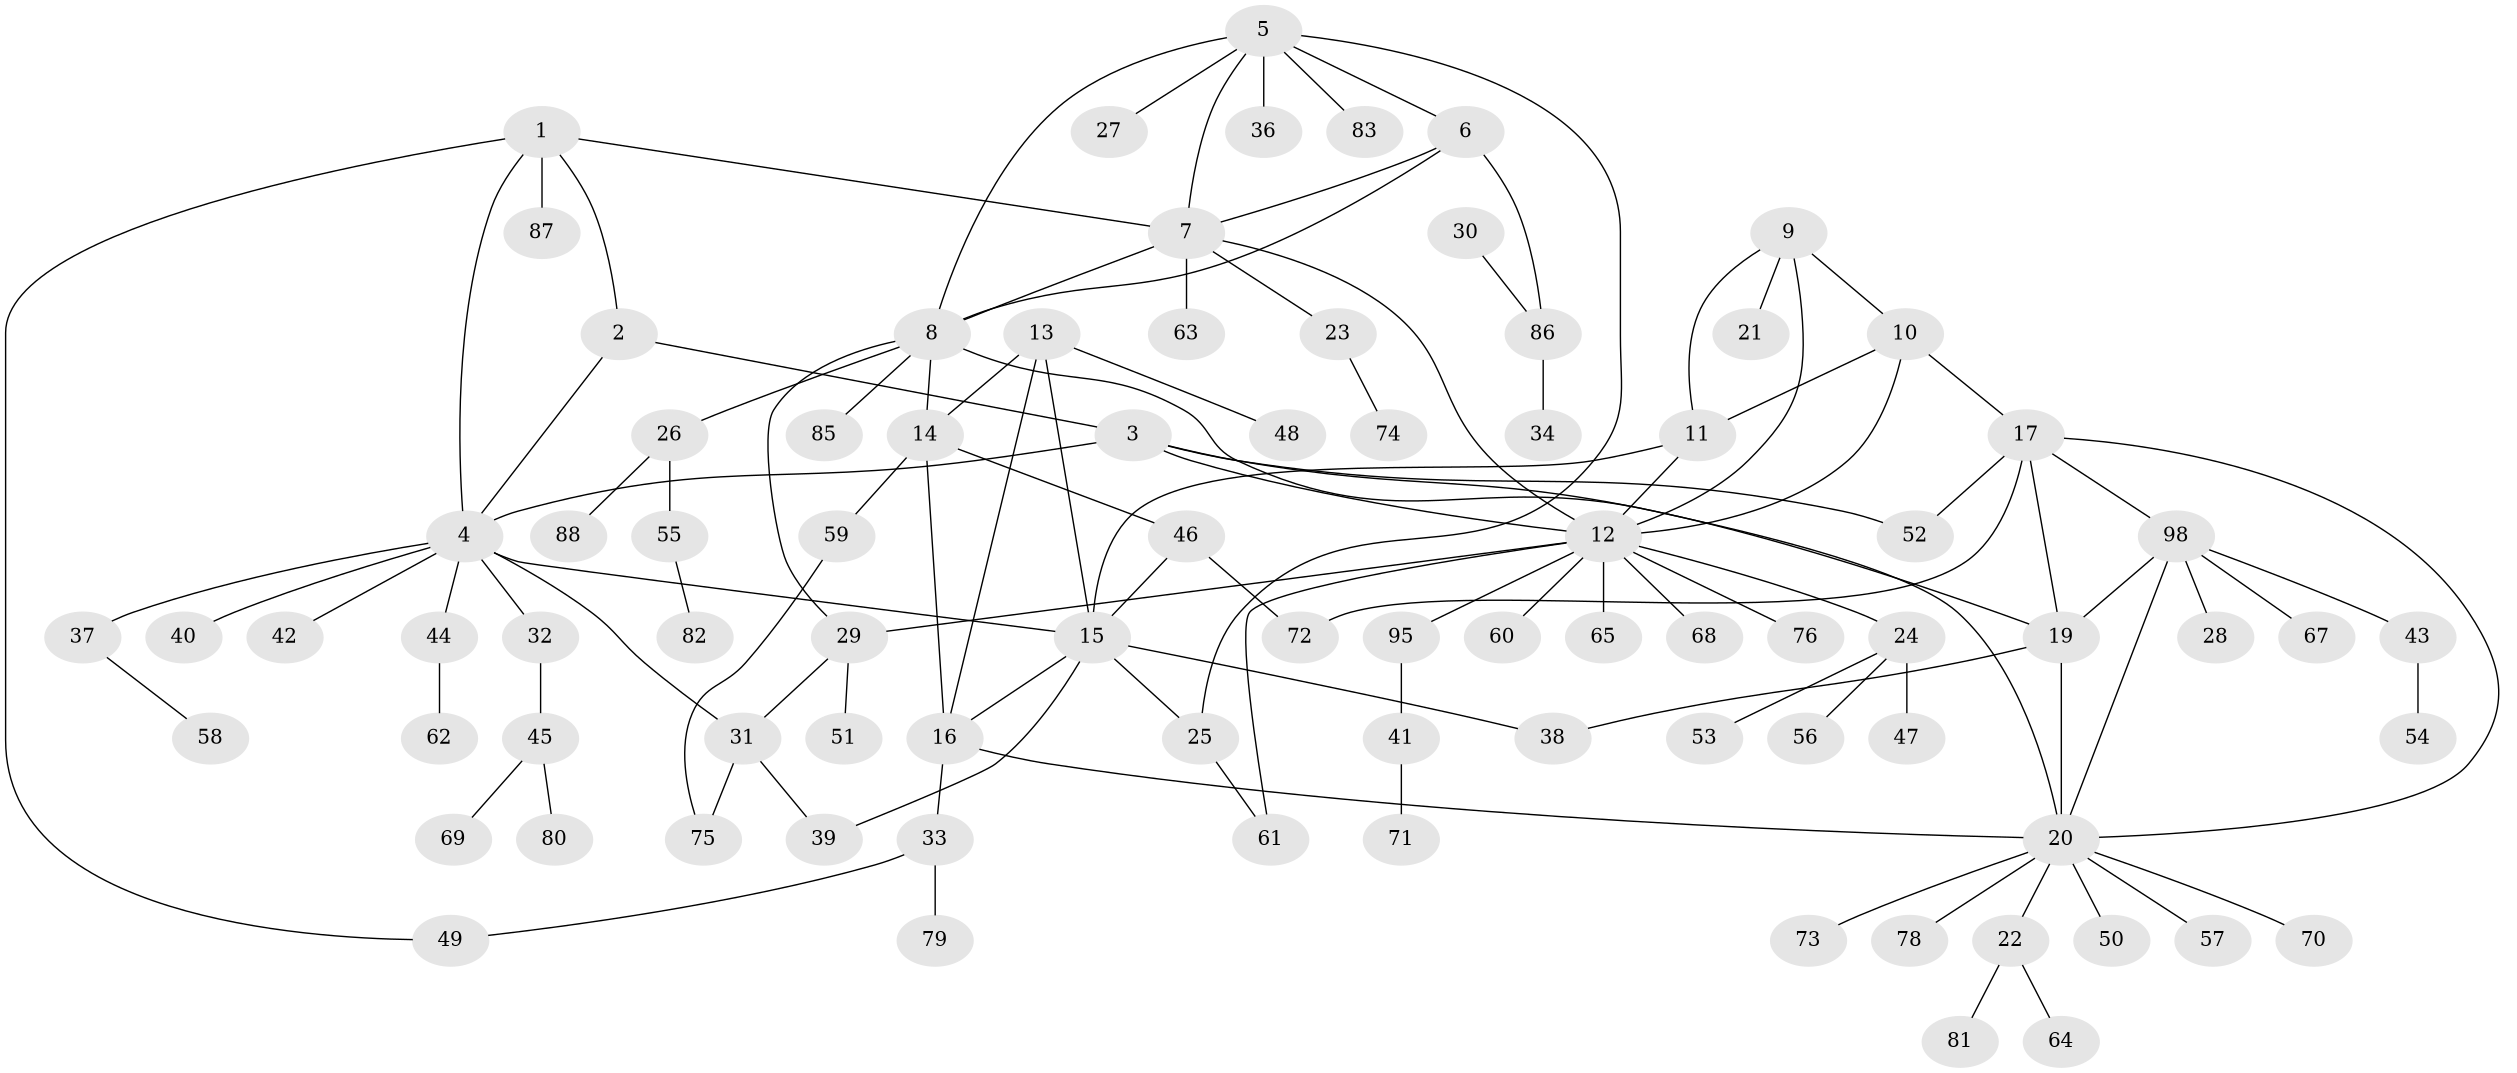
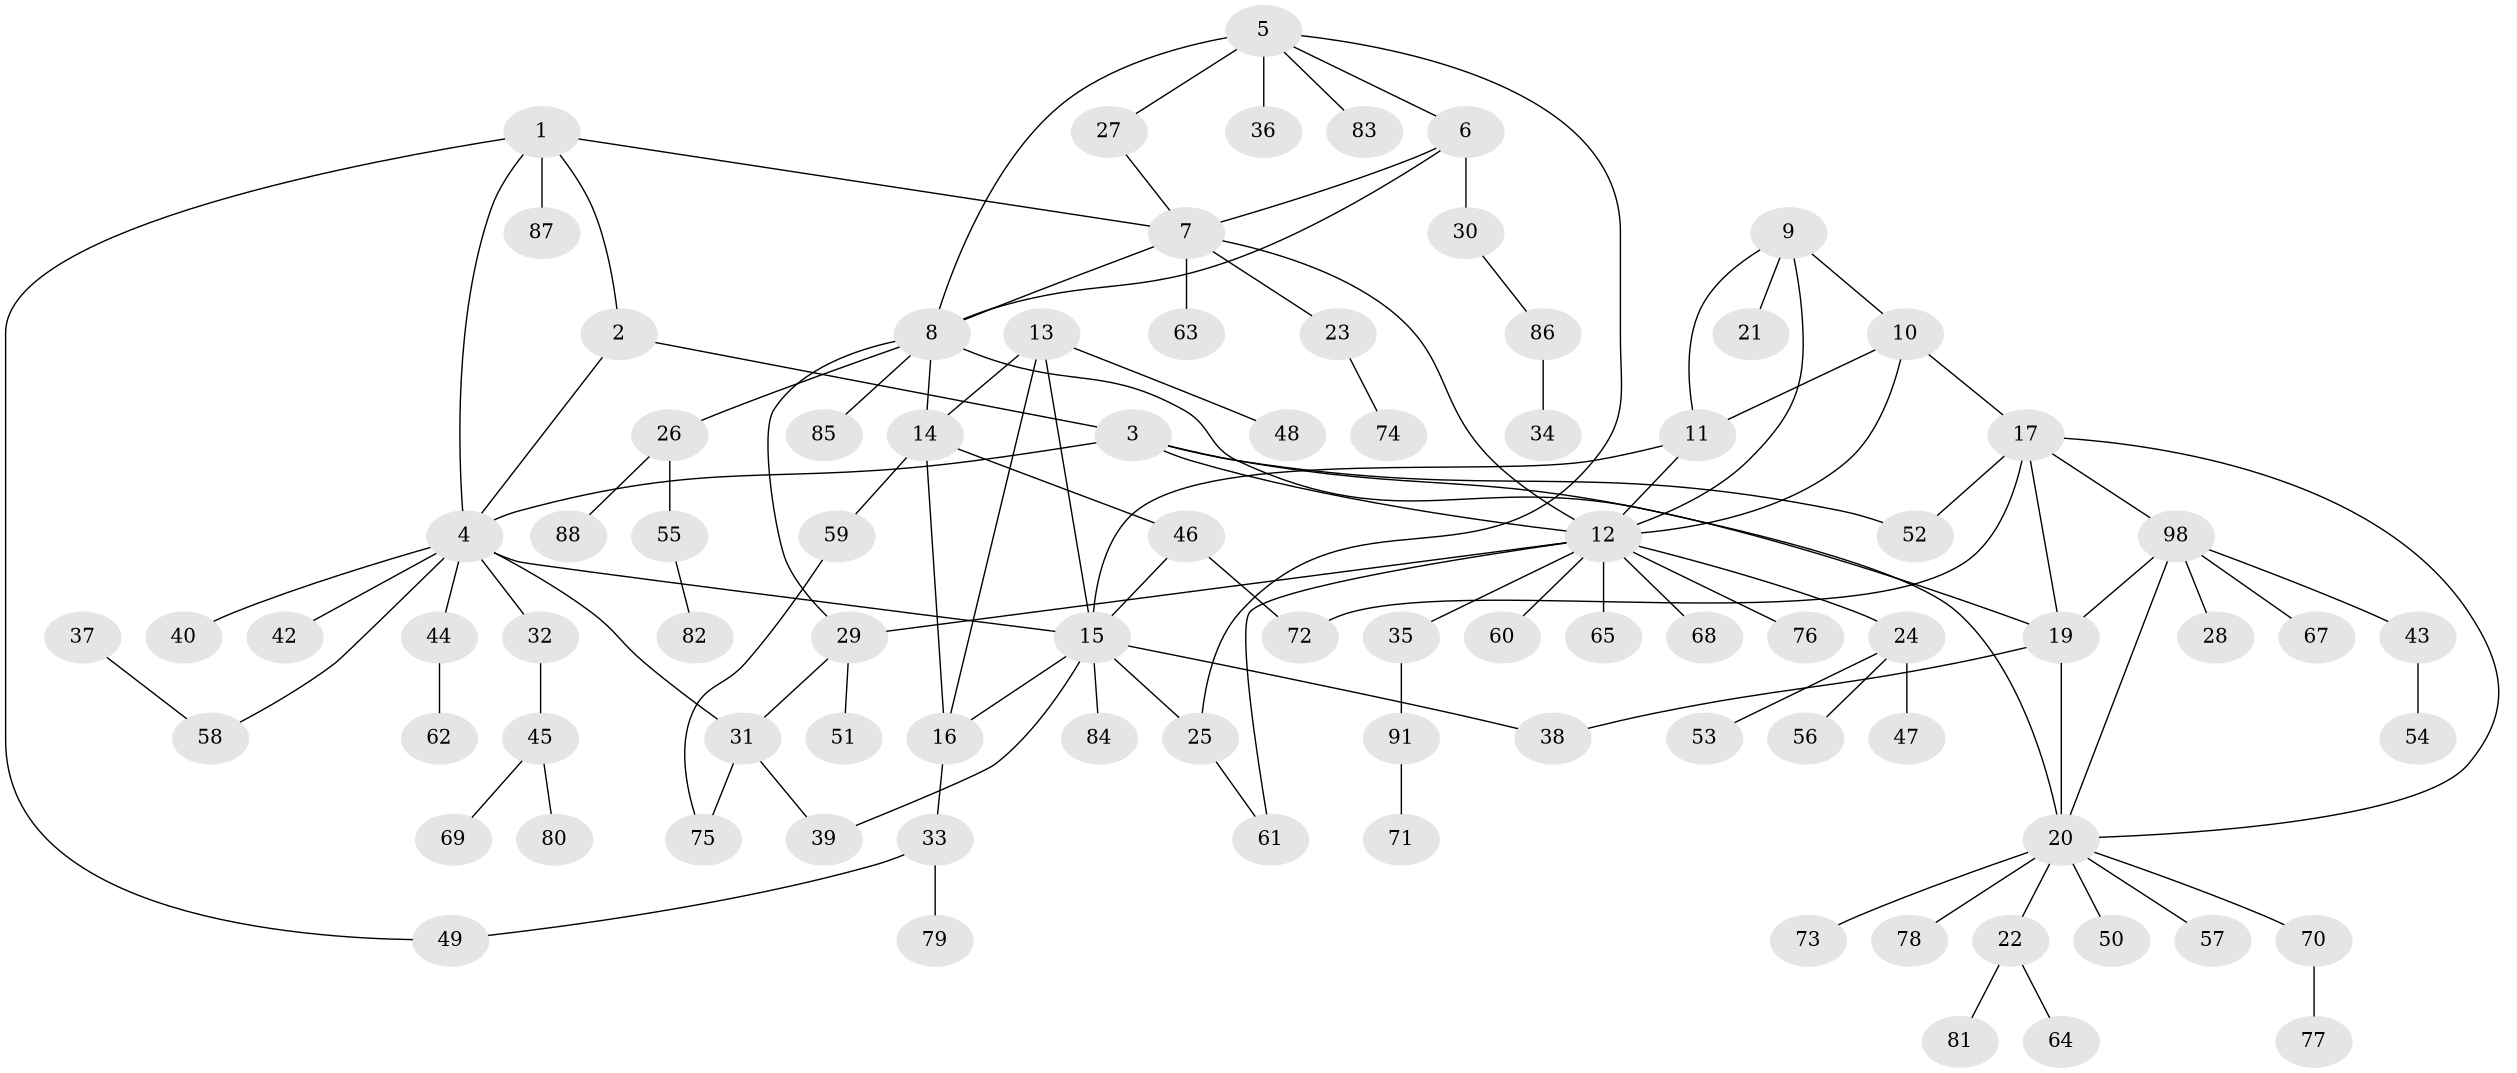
(1206, 126) -> (1148, 183)
(1524, 227) -> (1466, 183)
(268, 575) -> (350, 650)
(1401, 637) -> (1401, 637)
none -> (1099, 739)
(1401, 739) -> (1401, 739)
(1500, 812) -> none
none -> (2314, 1042)
